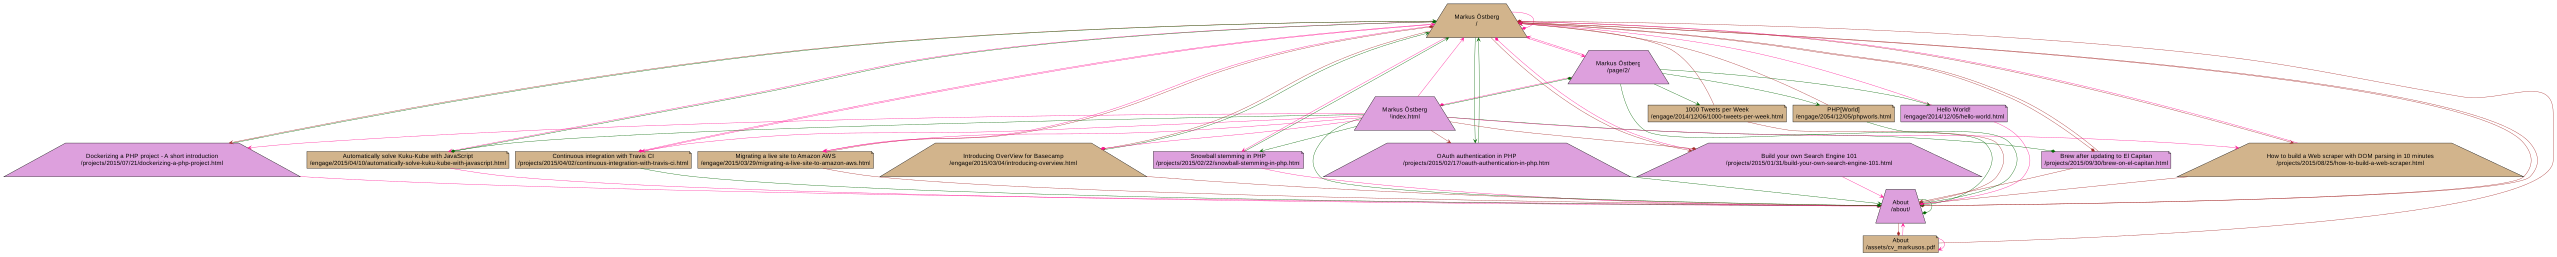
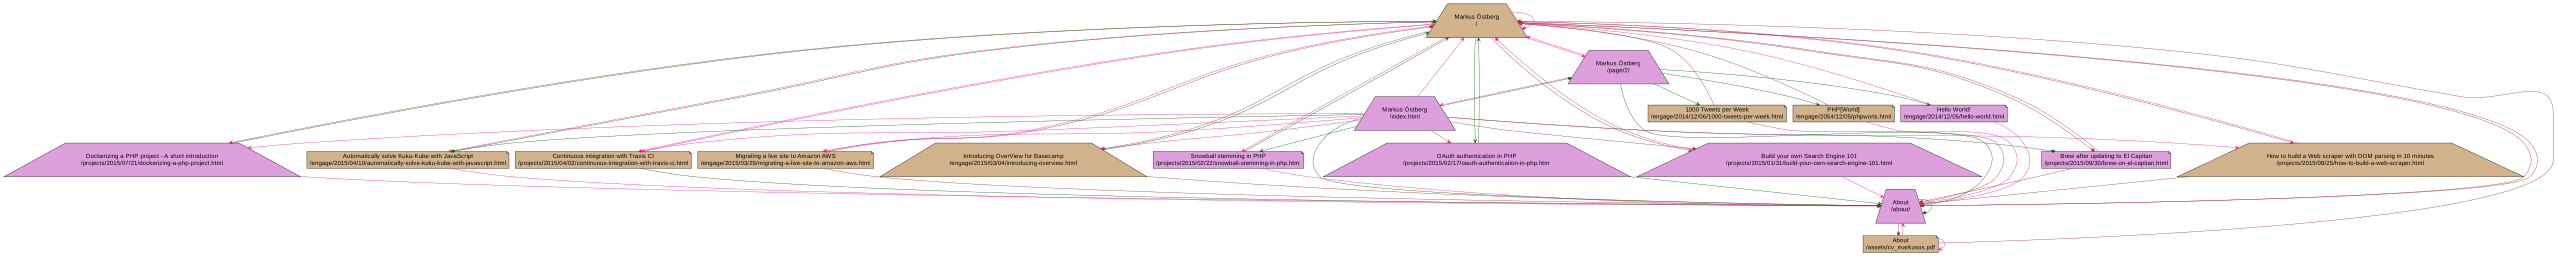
(1508, 91) -> (1508, 91)
(2008, 142) -> (2008, 142)
